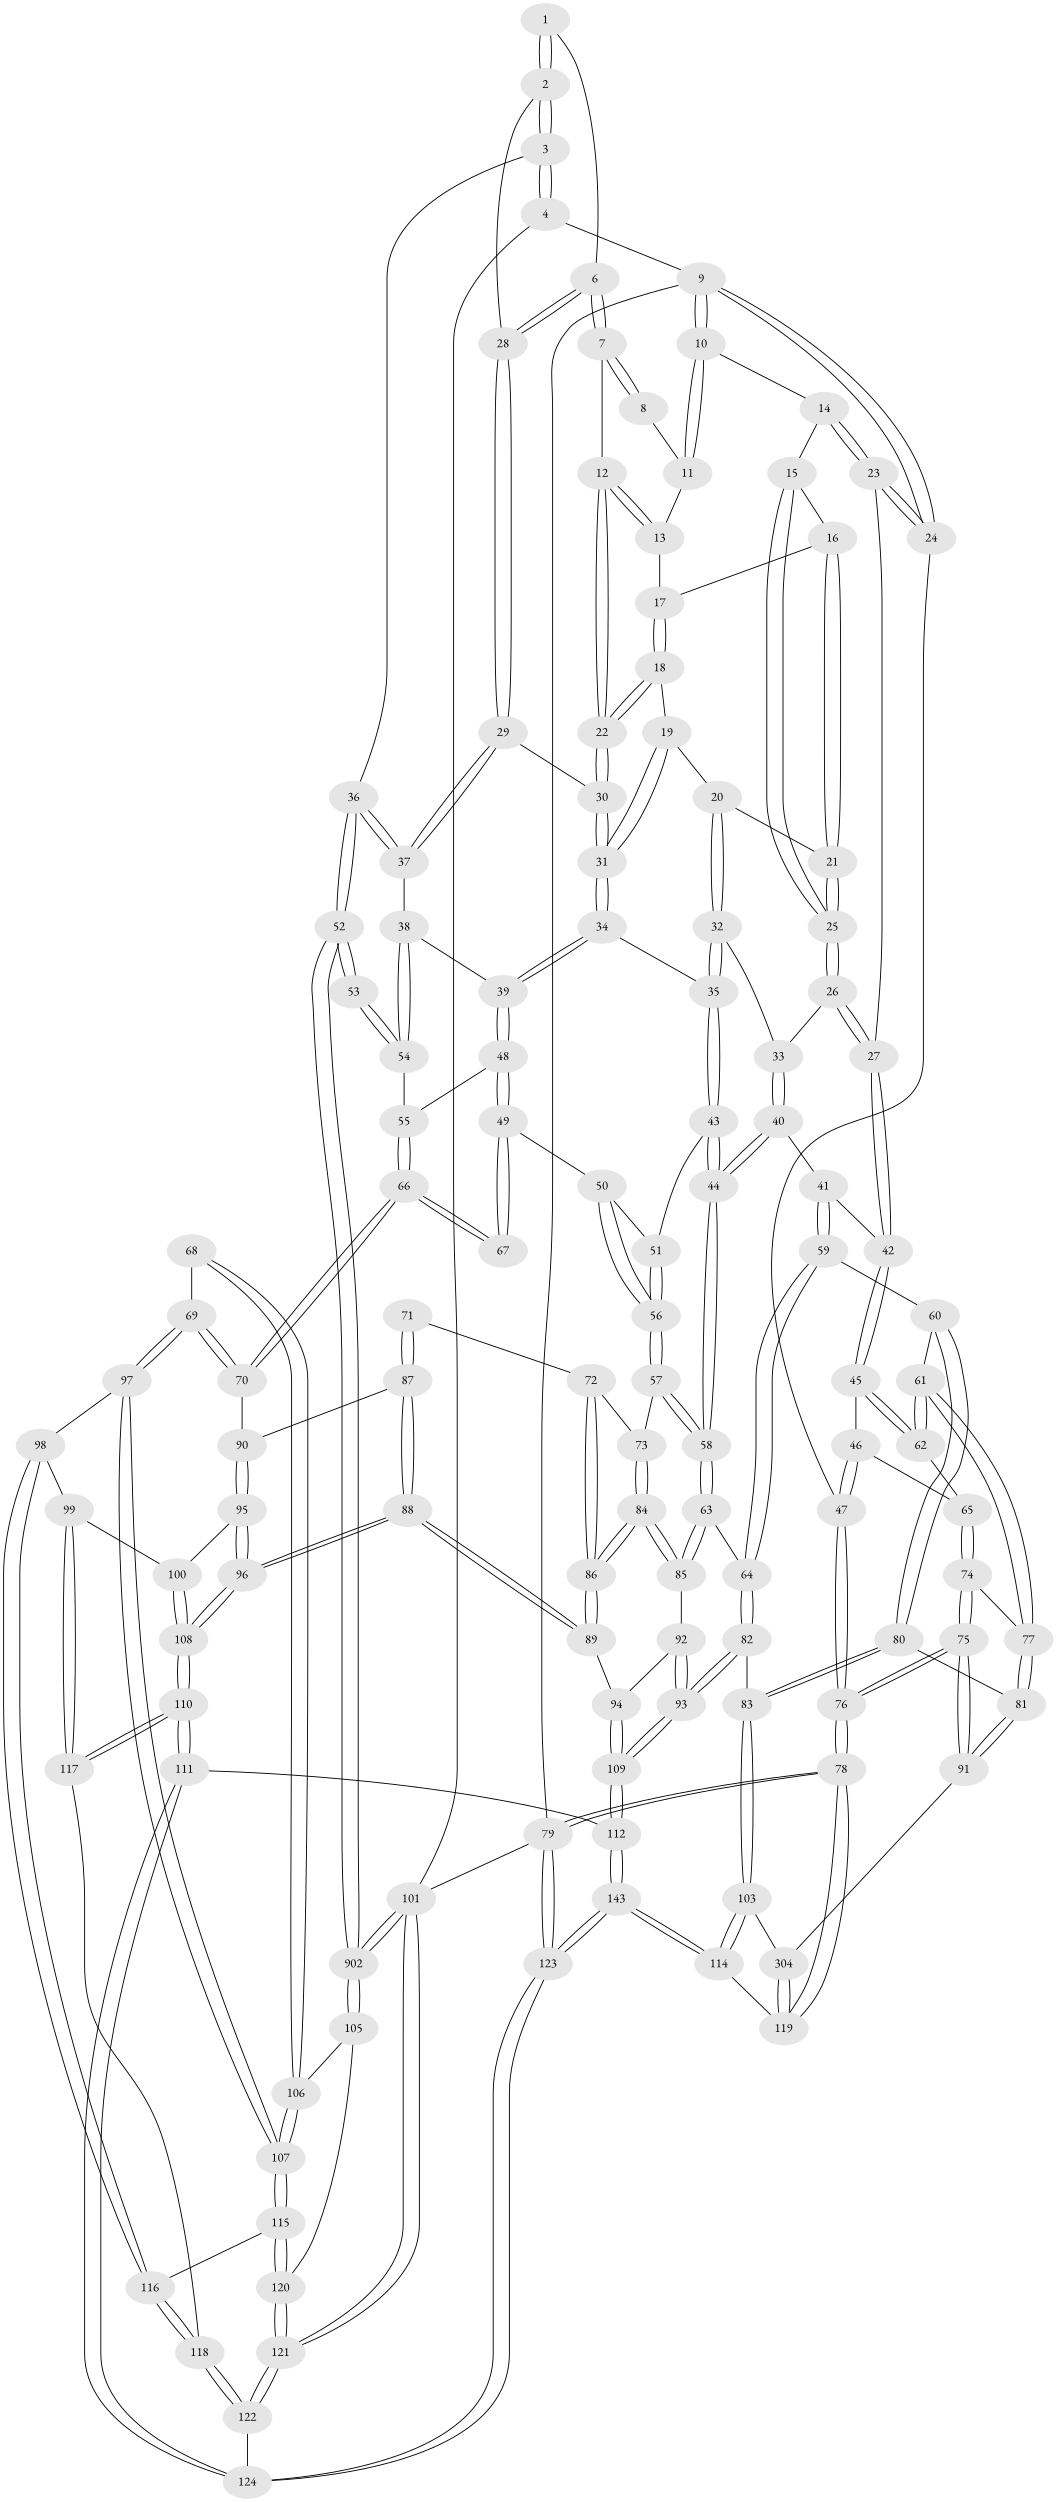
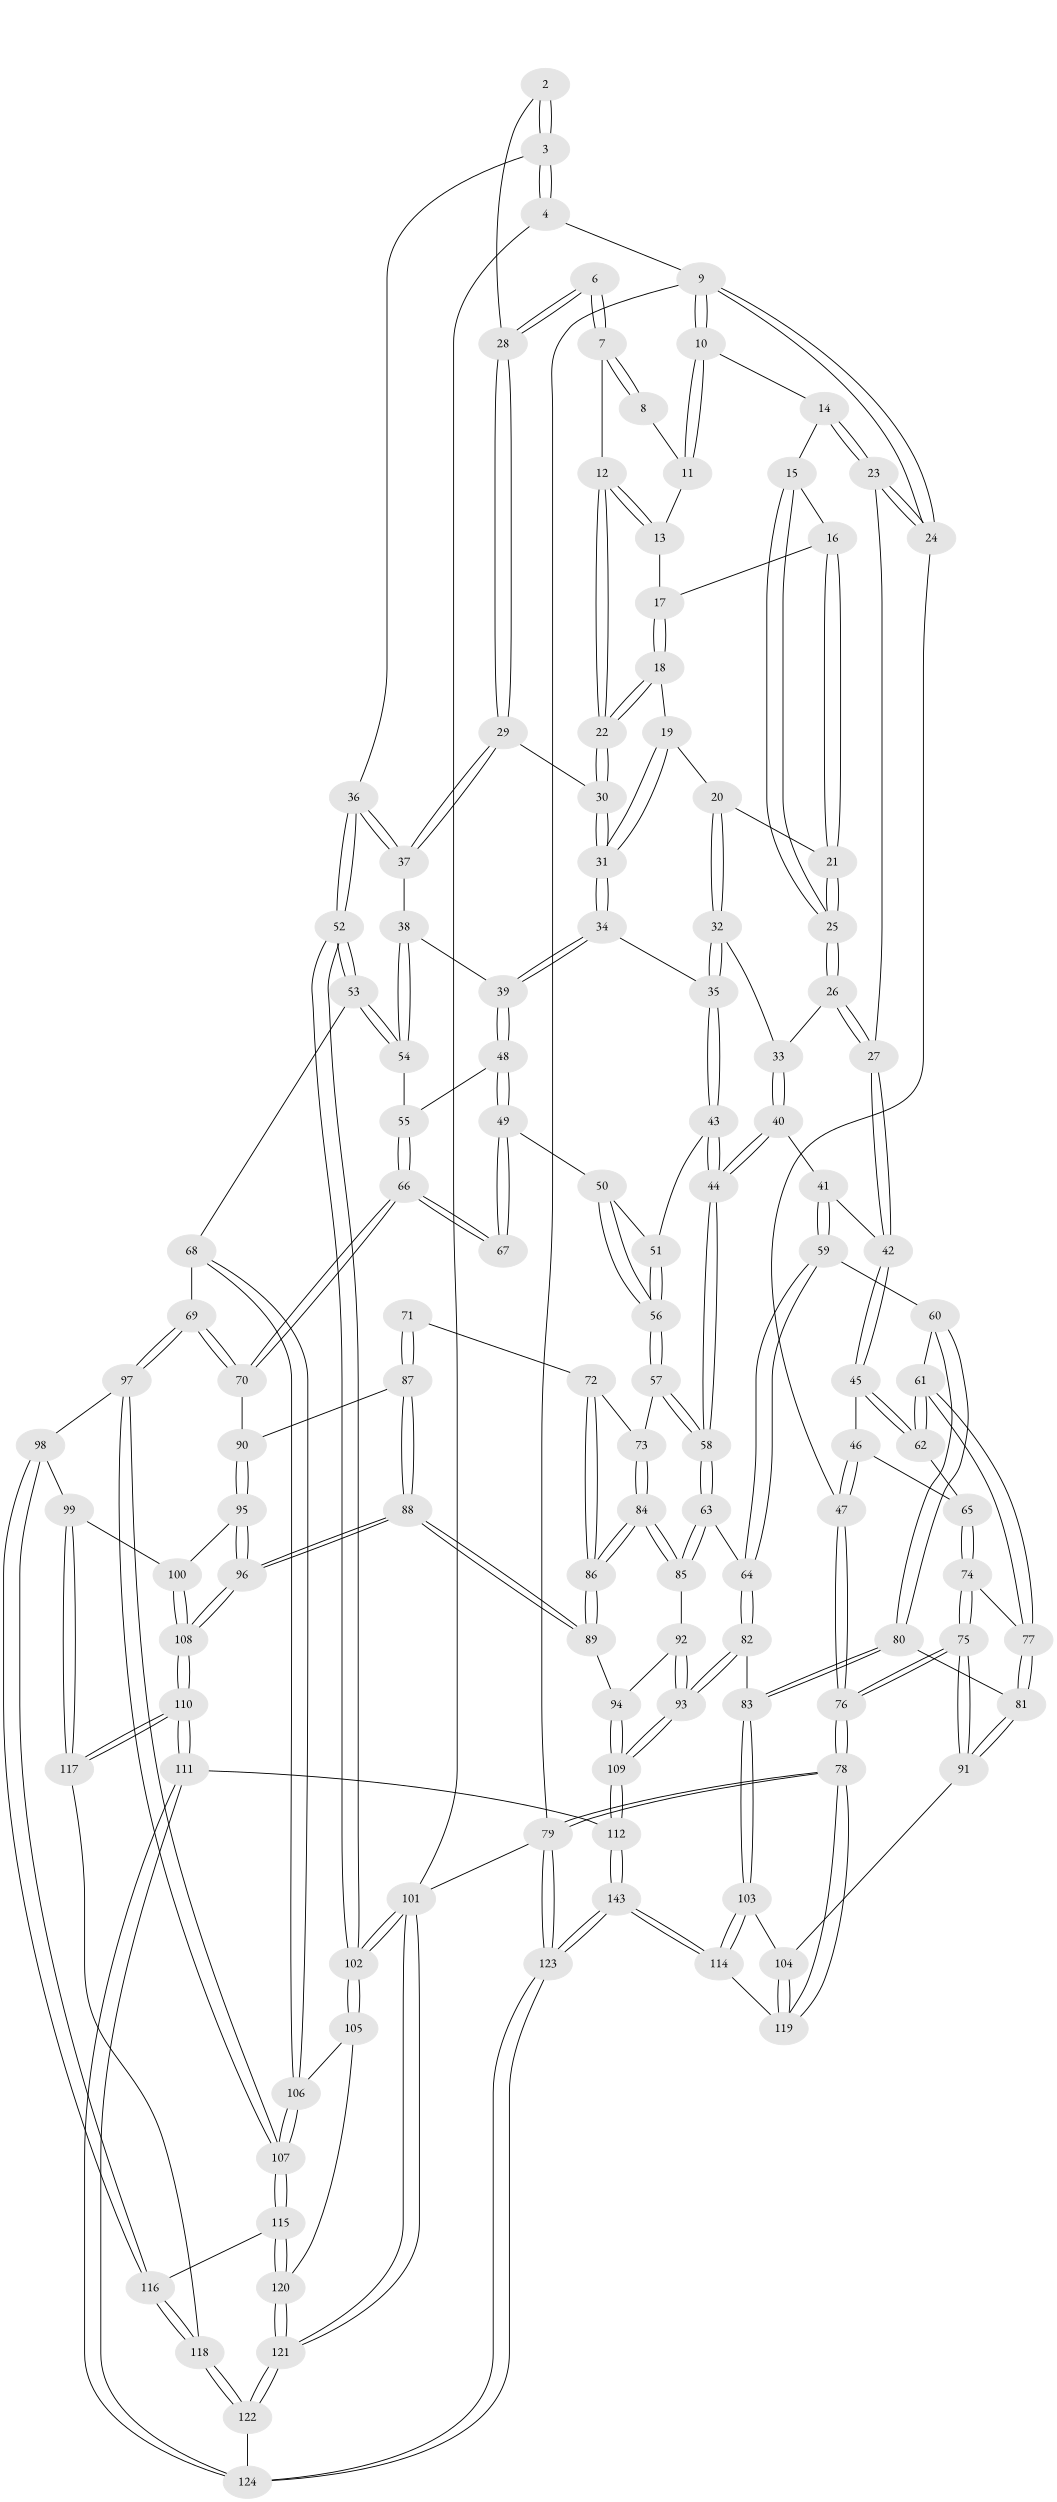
(545, 20) -> none
none -> (273, 1121)
(354, 1964) -> (354, 1964)
(784, 1964) -> (784, 1964)
